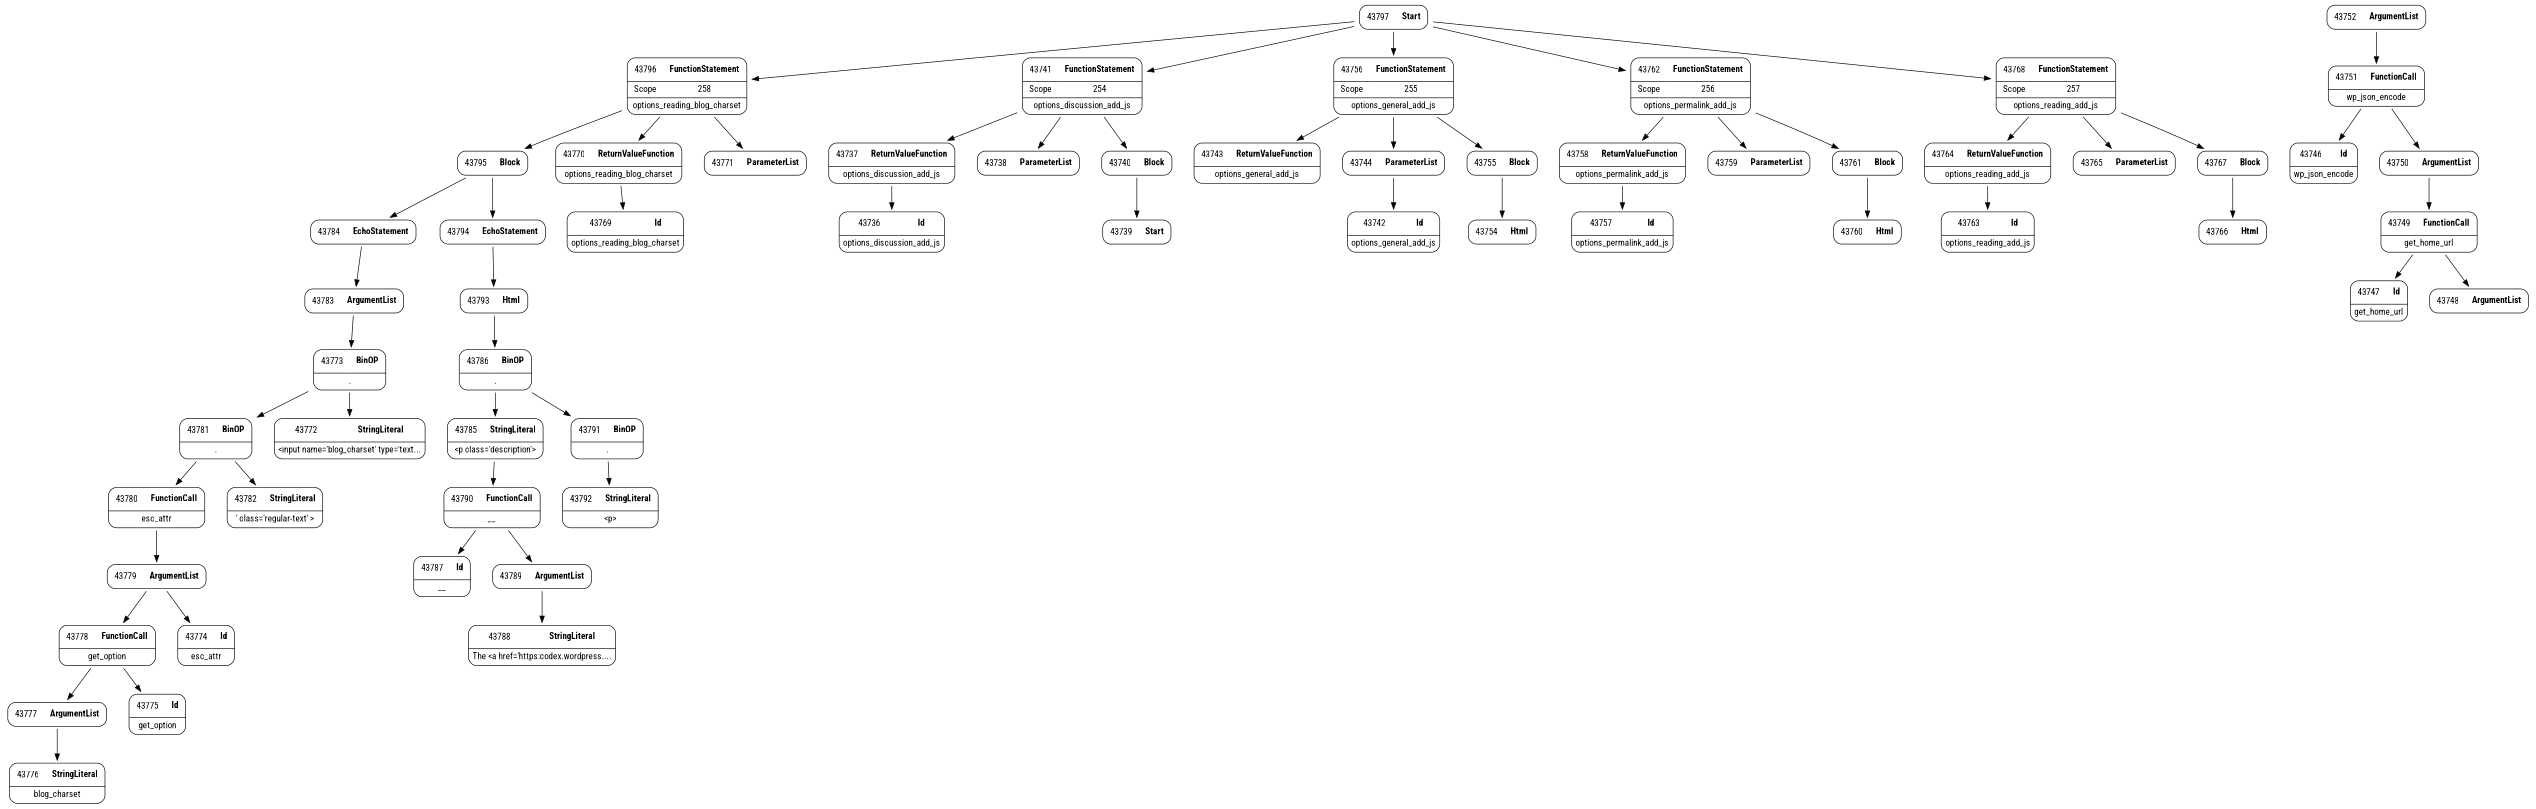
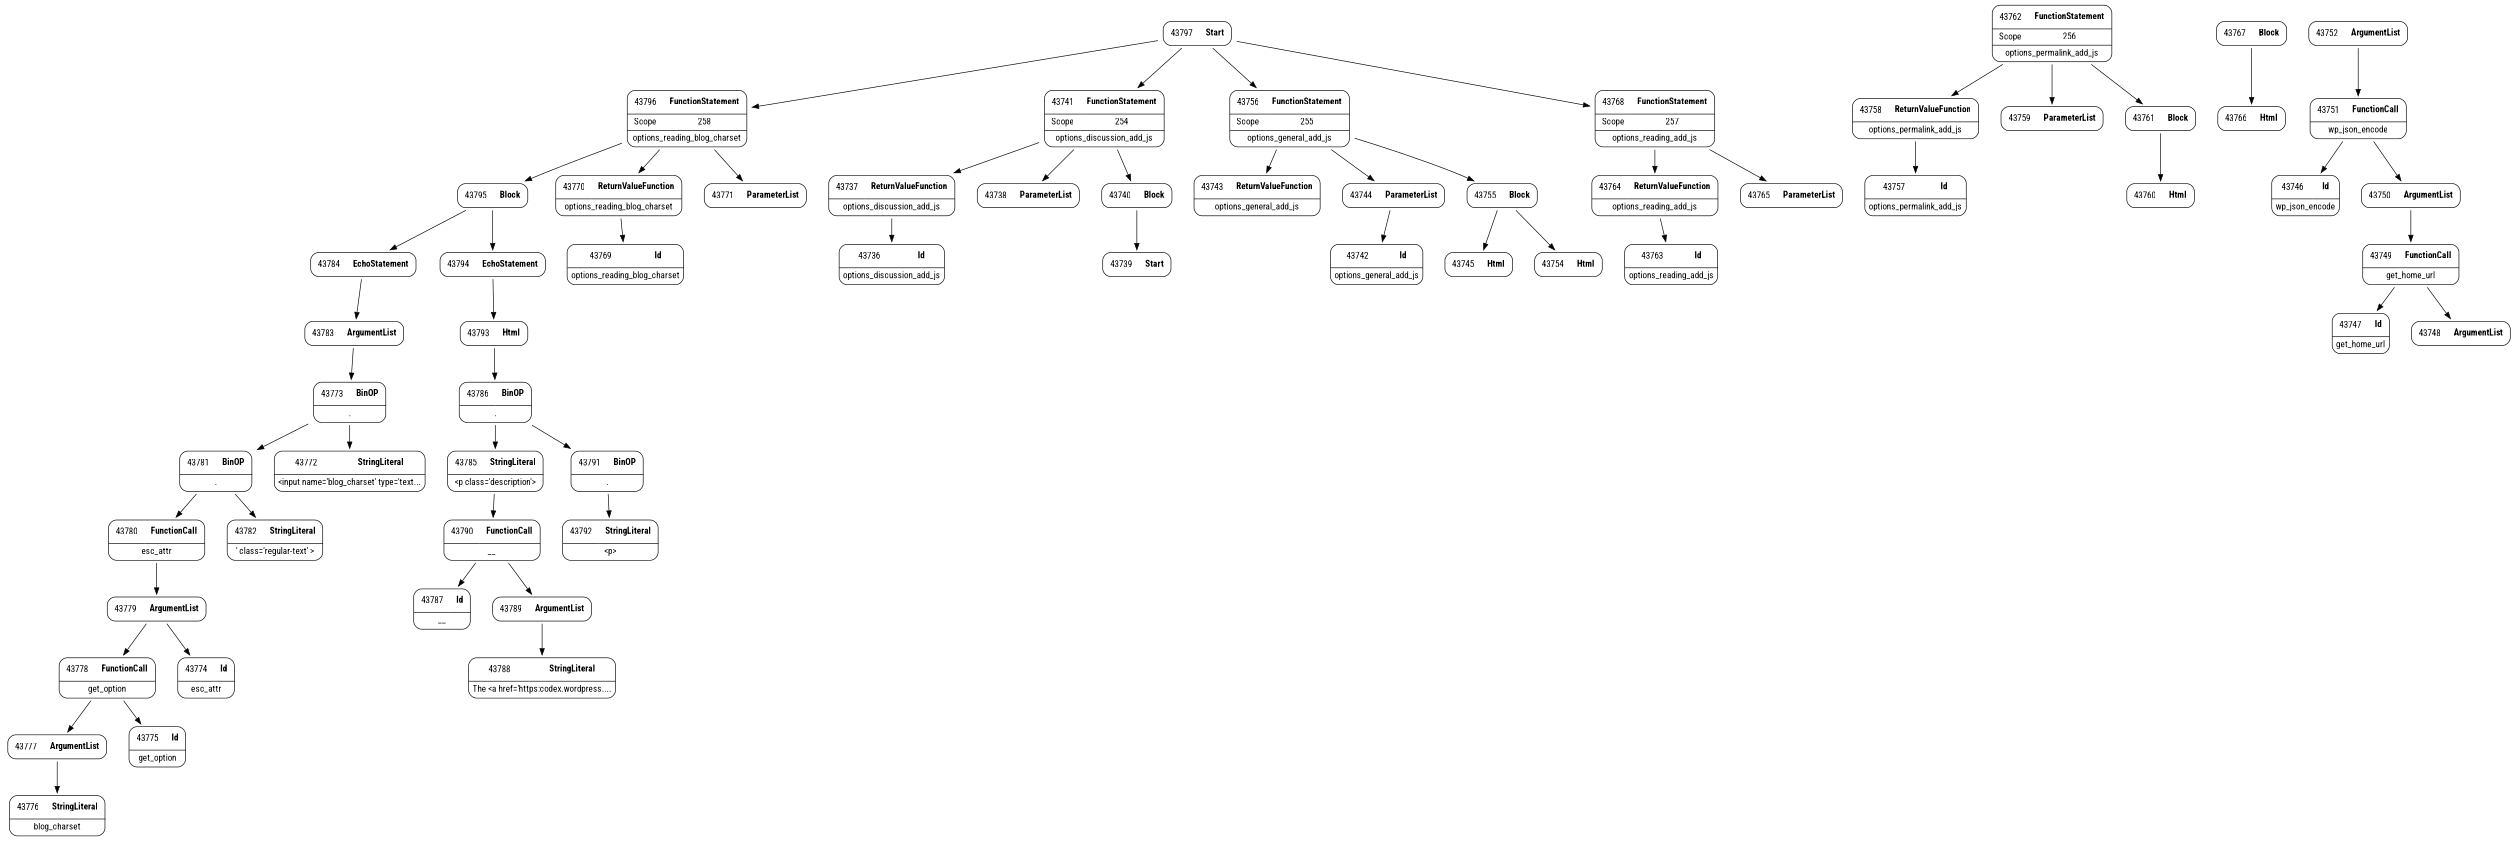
(1526, 48) -> none
(2159, 129) -> none
none -> (1479, 265)
